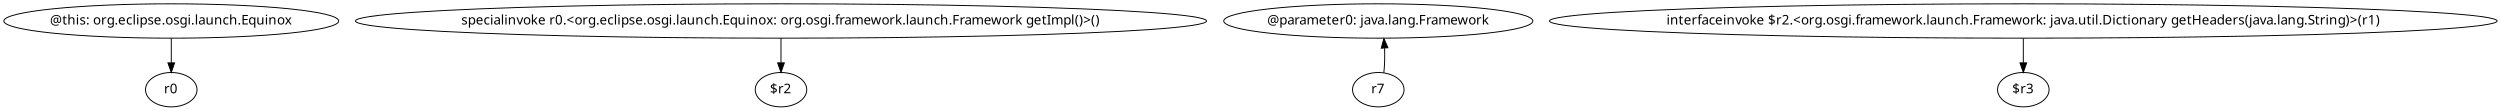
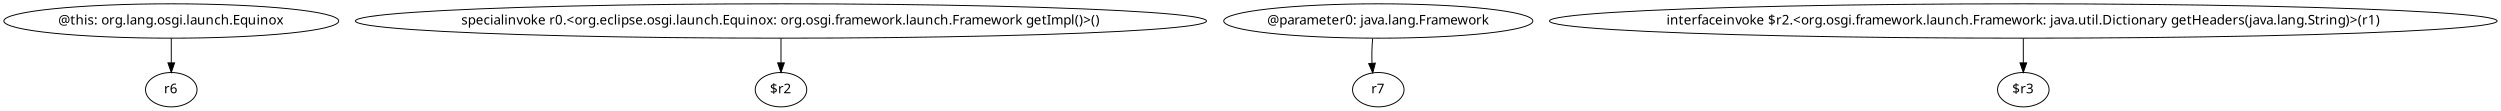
(171, 21) -> (171, 21)
(1385, 61) -> (1372, 51)
(171, 90) -> (171, 90)
